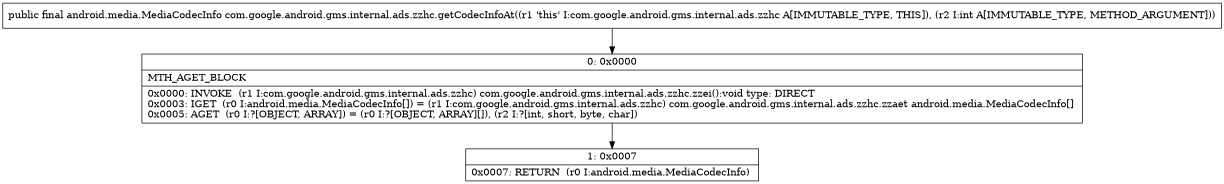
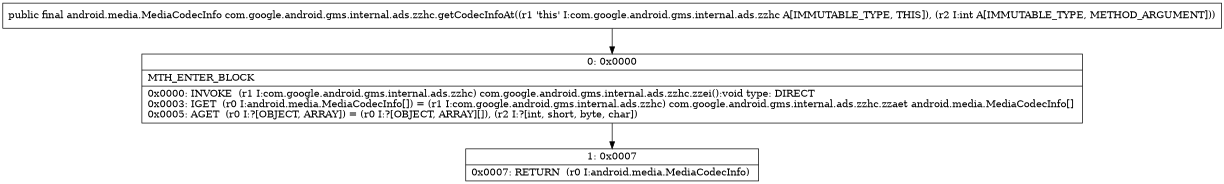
(197, 78) -> (201, 78)
